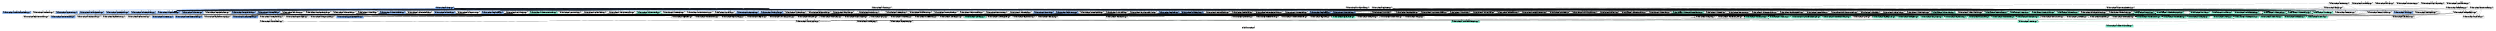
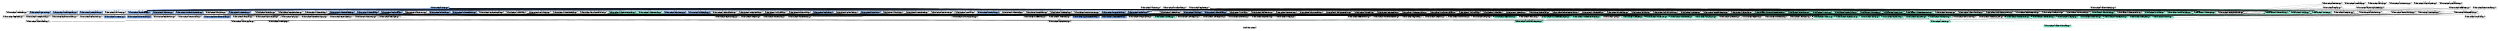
none -> (2103, 8)
none -> (1529, 17)
